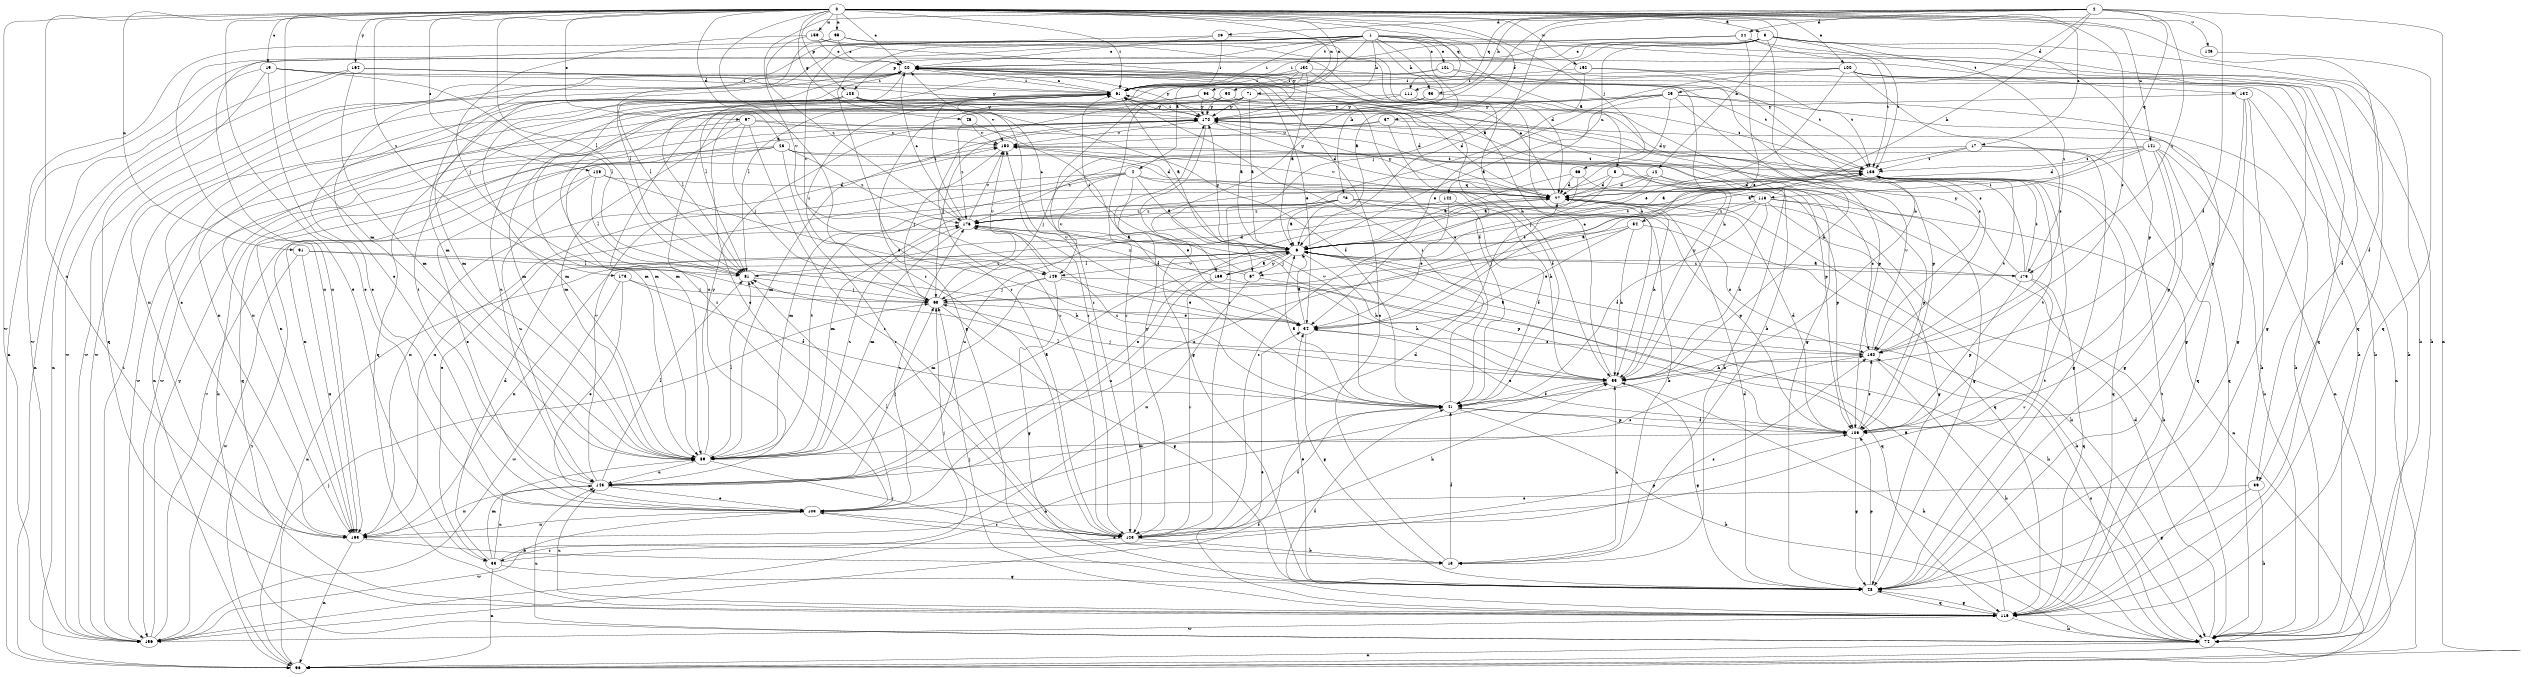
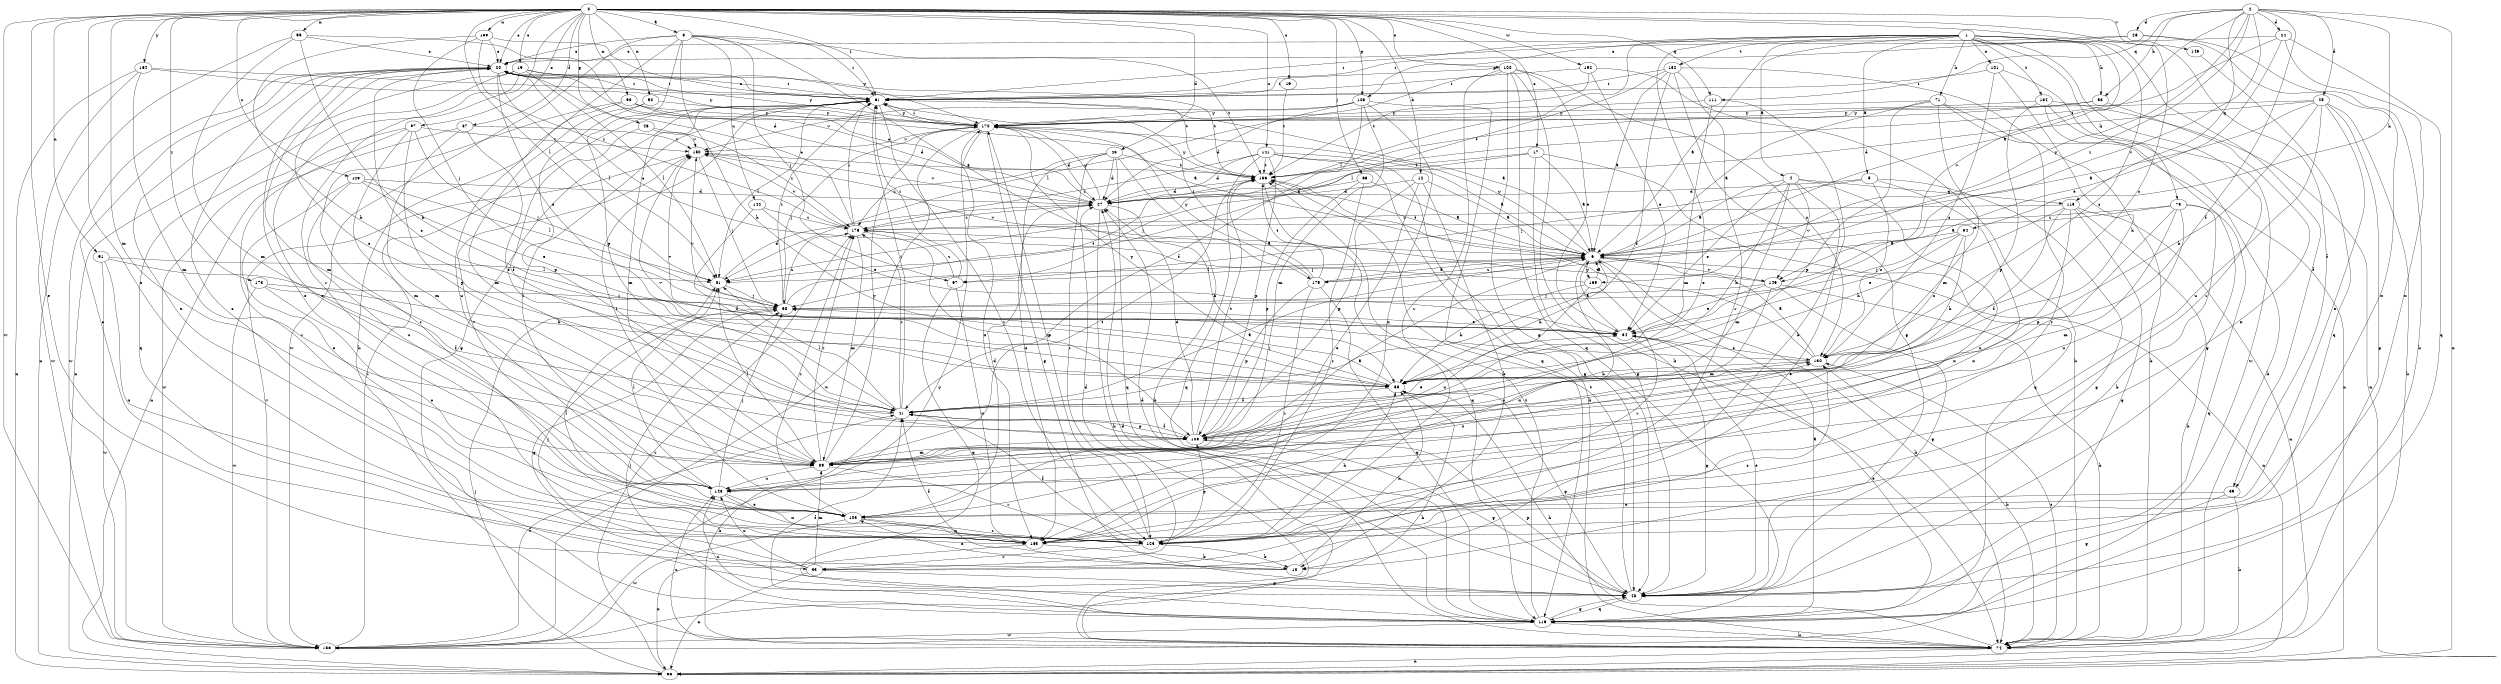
none -> (1289, 84)
